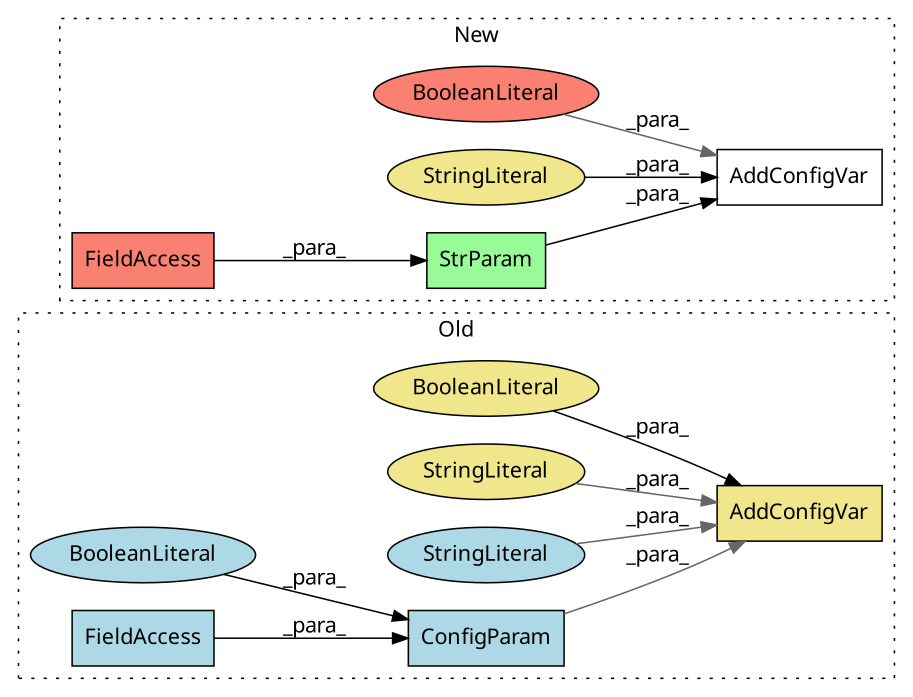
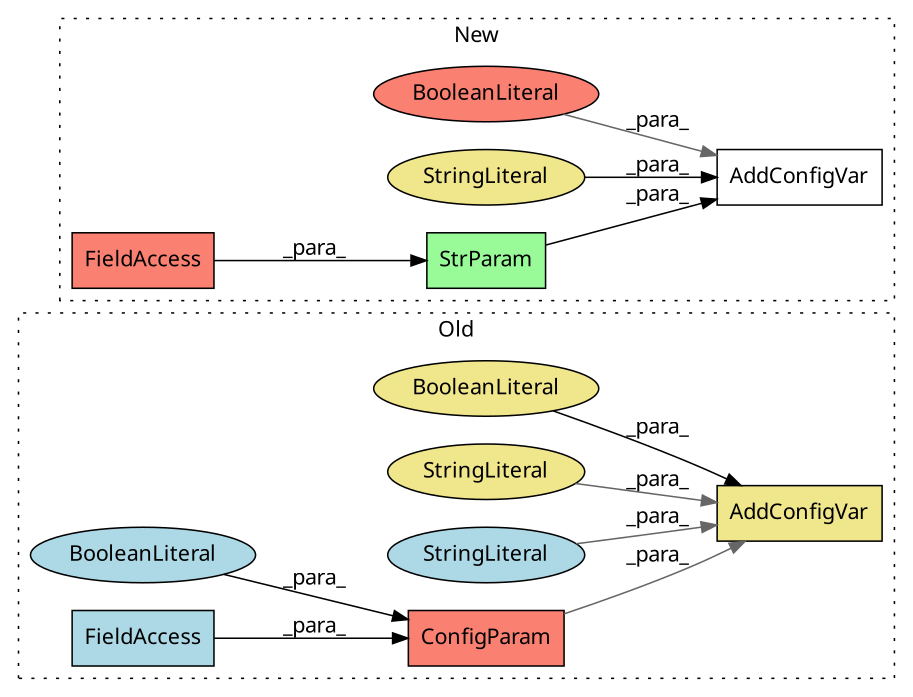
(486, 638) -> (486, 638)
